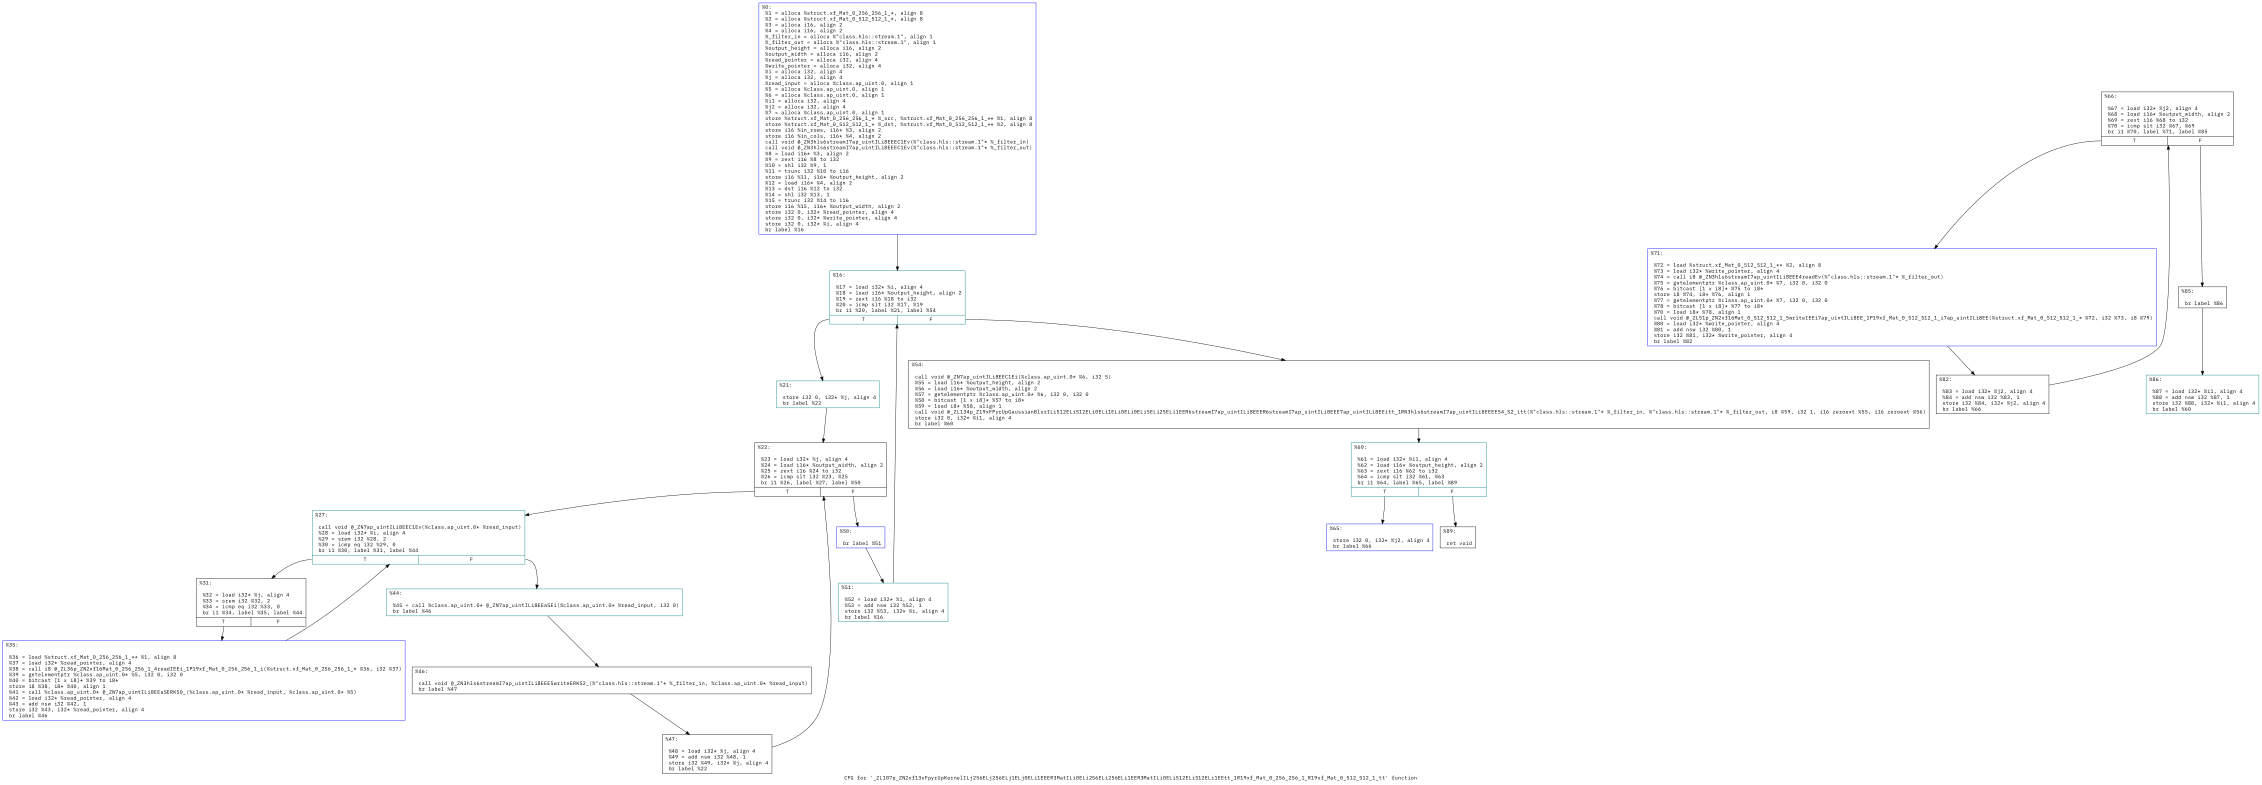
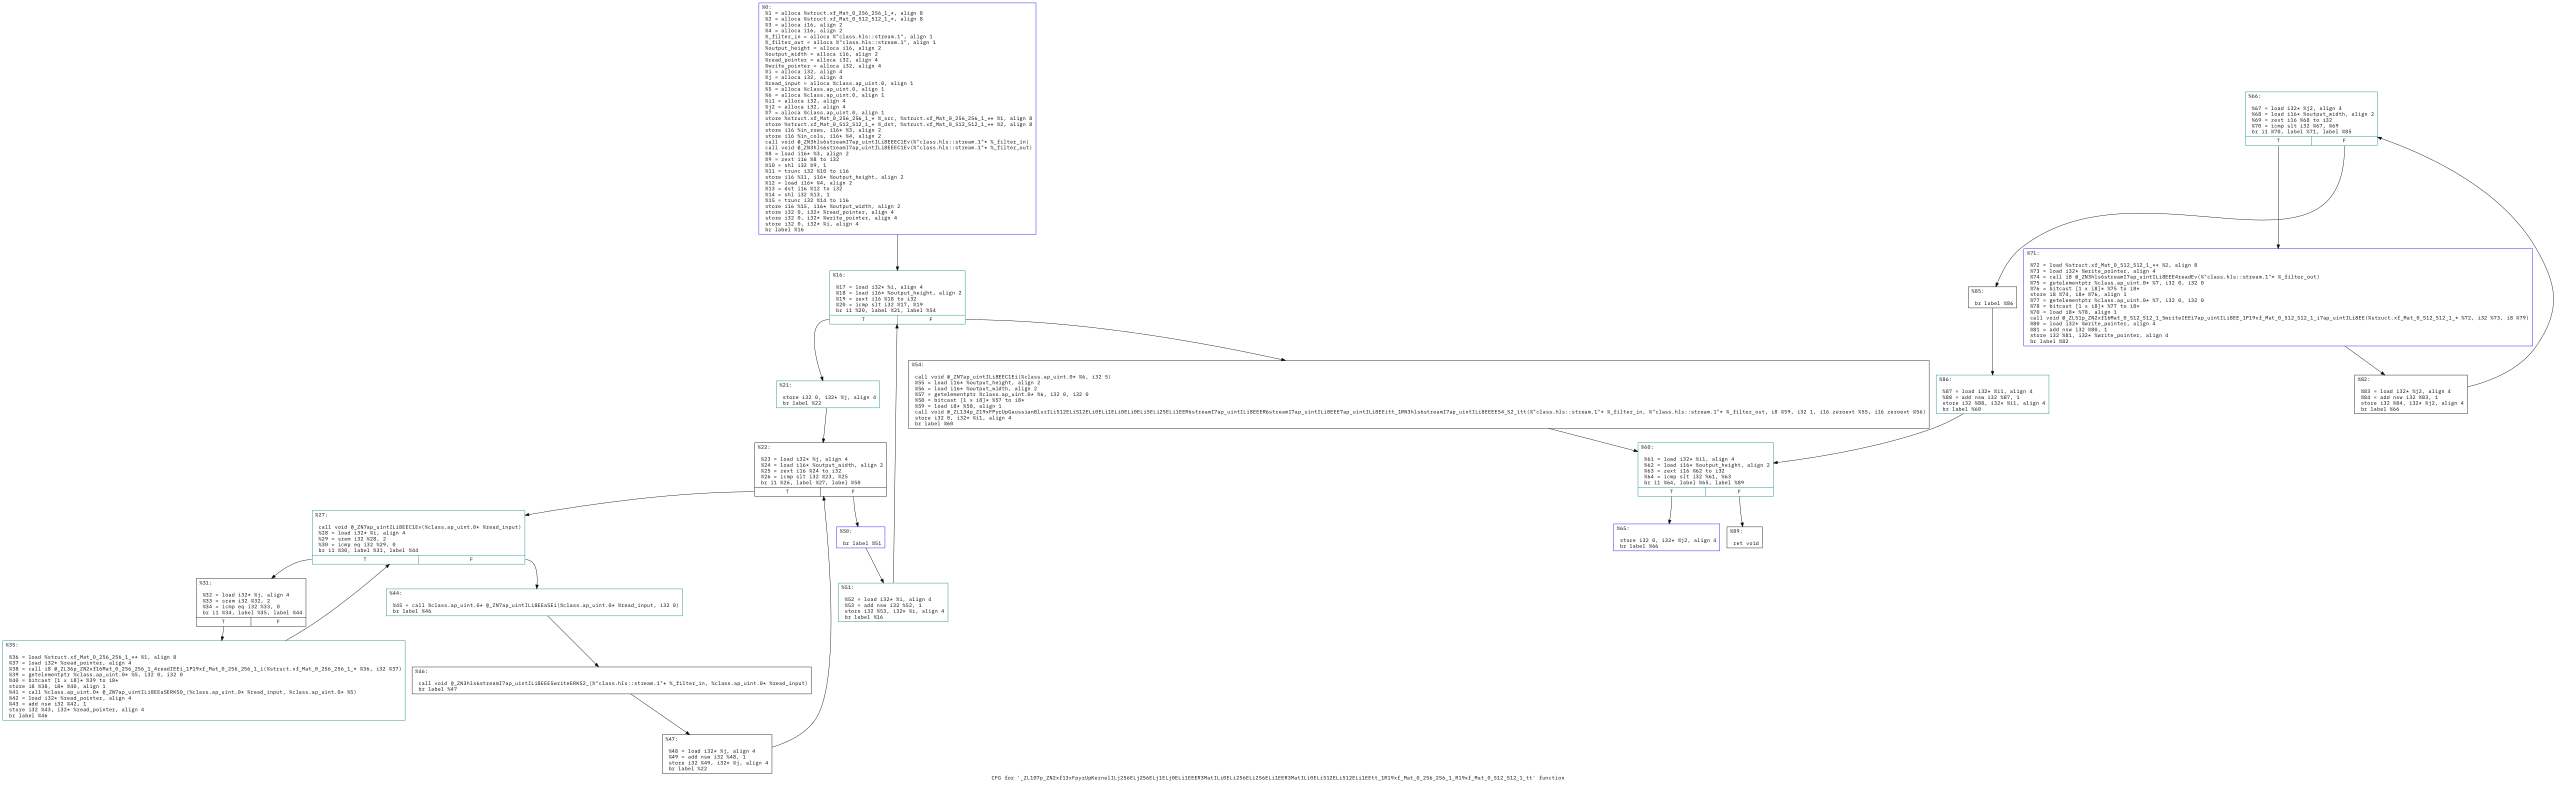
(2167, 119) -> (2311, 119)
none -> (1873, 446)
(204, 680) -> (204, 680)
